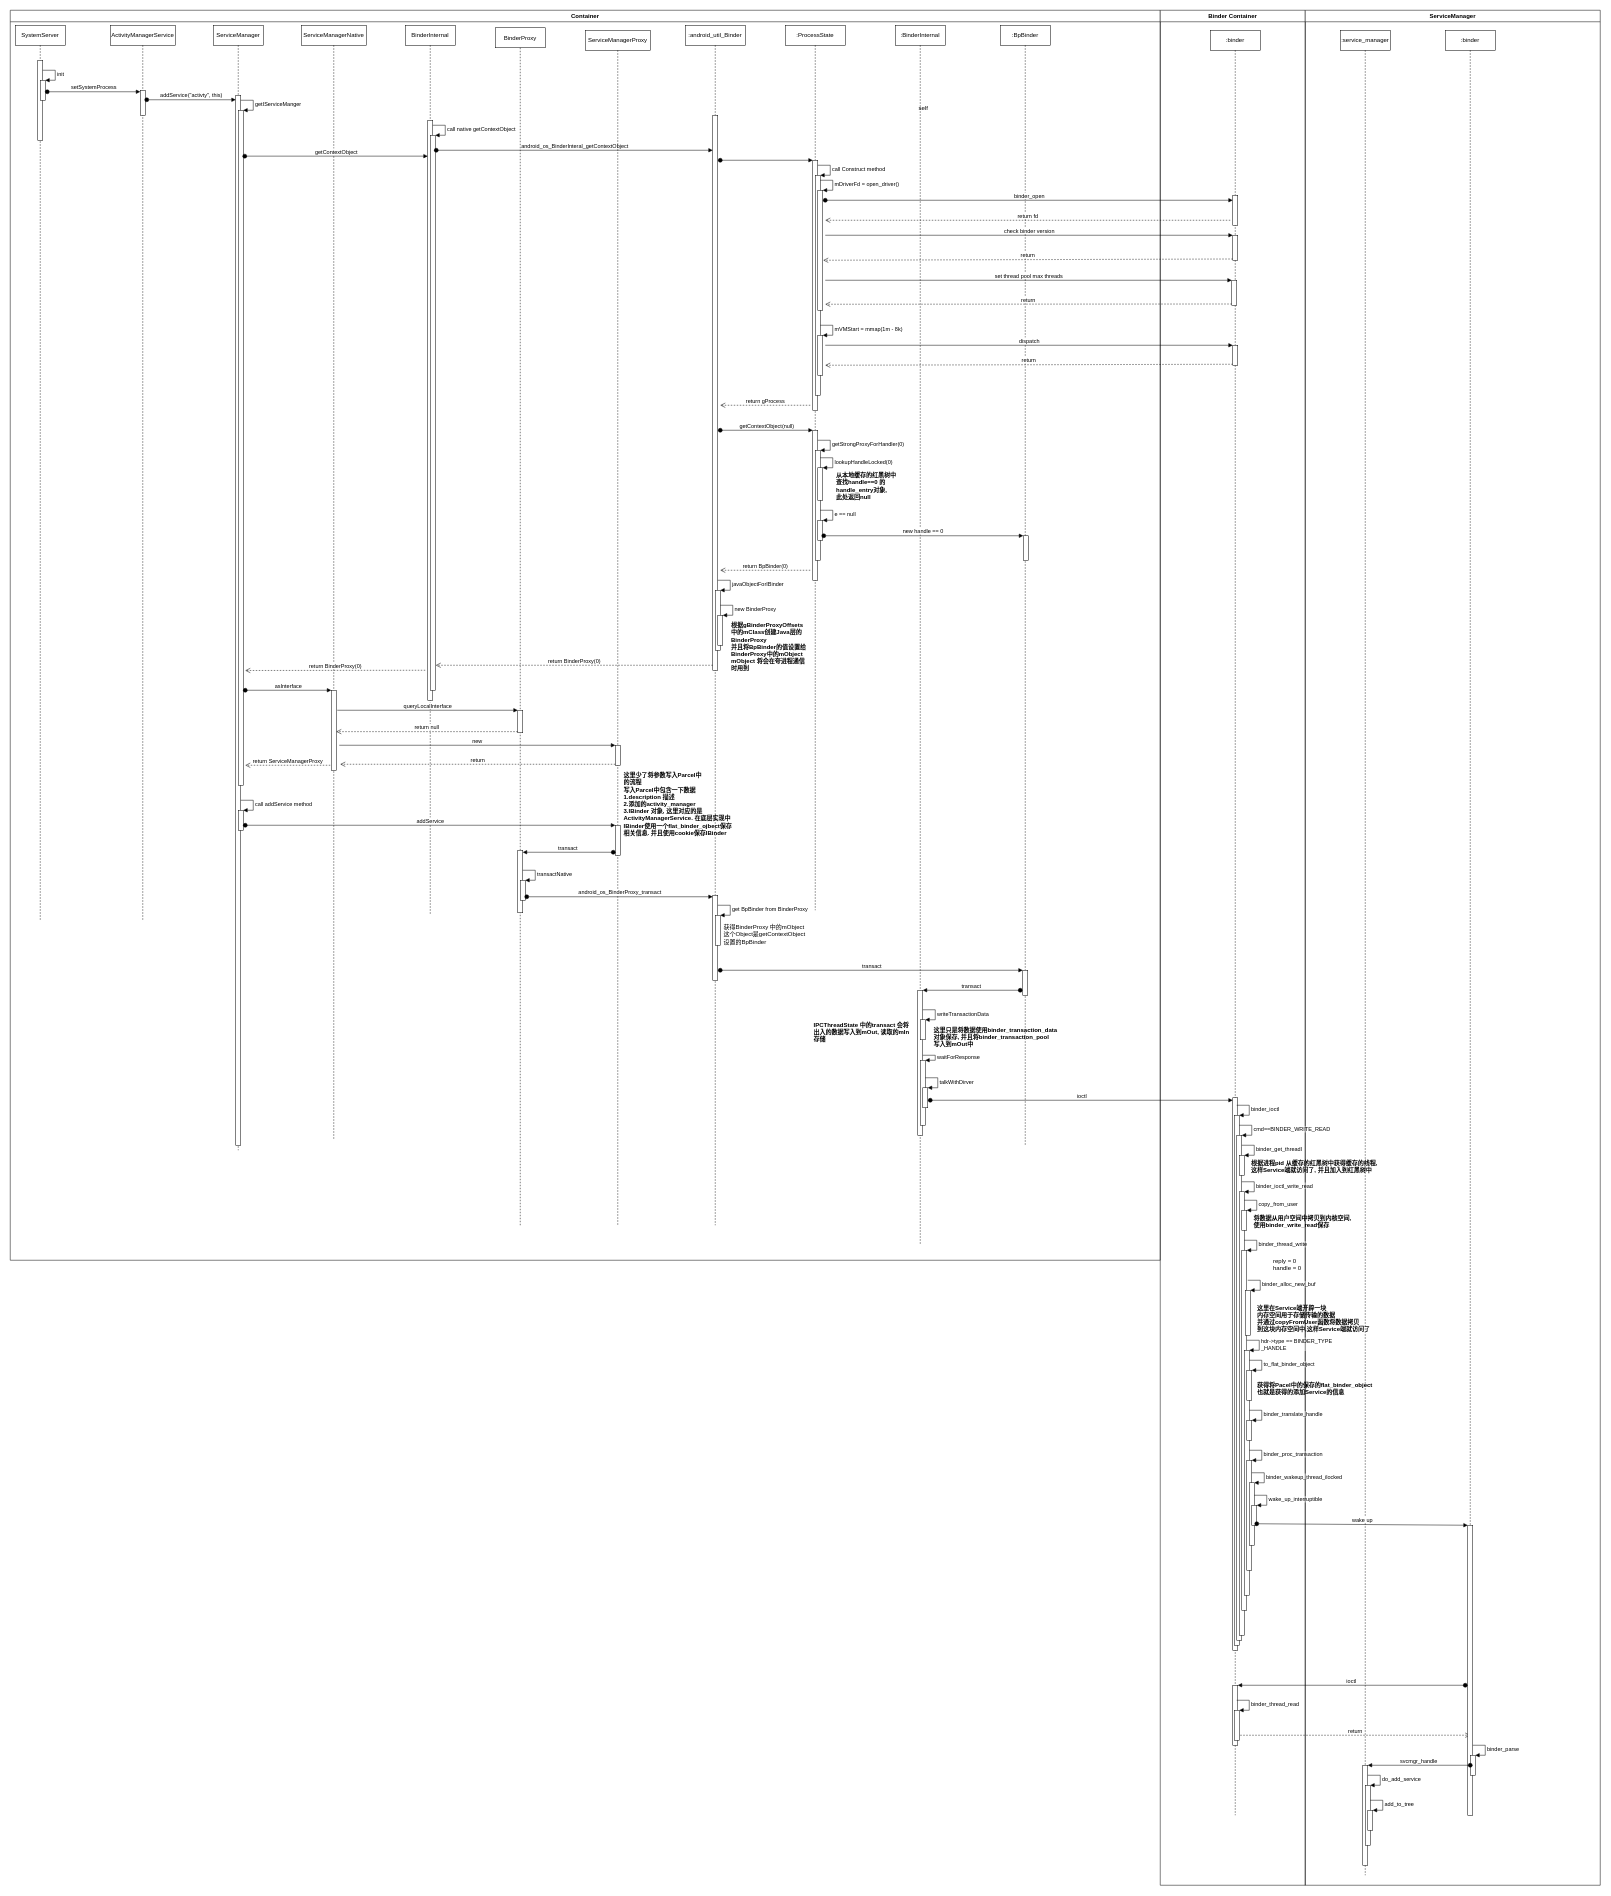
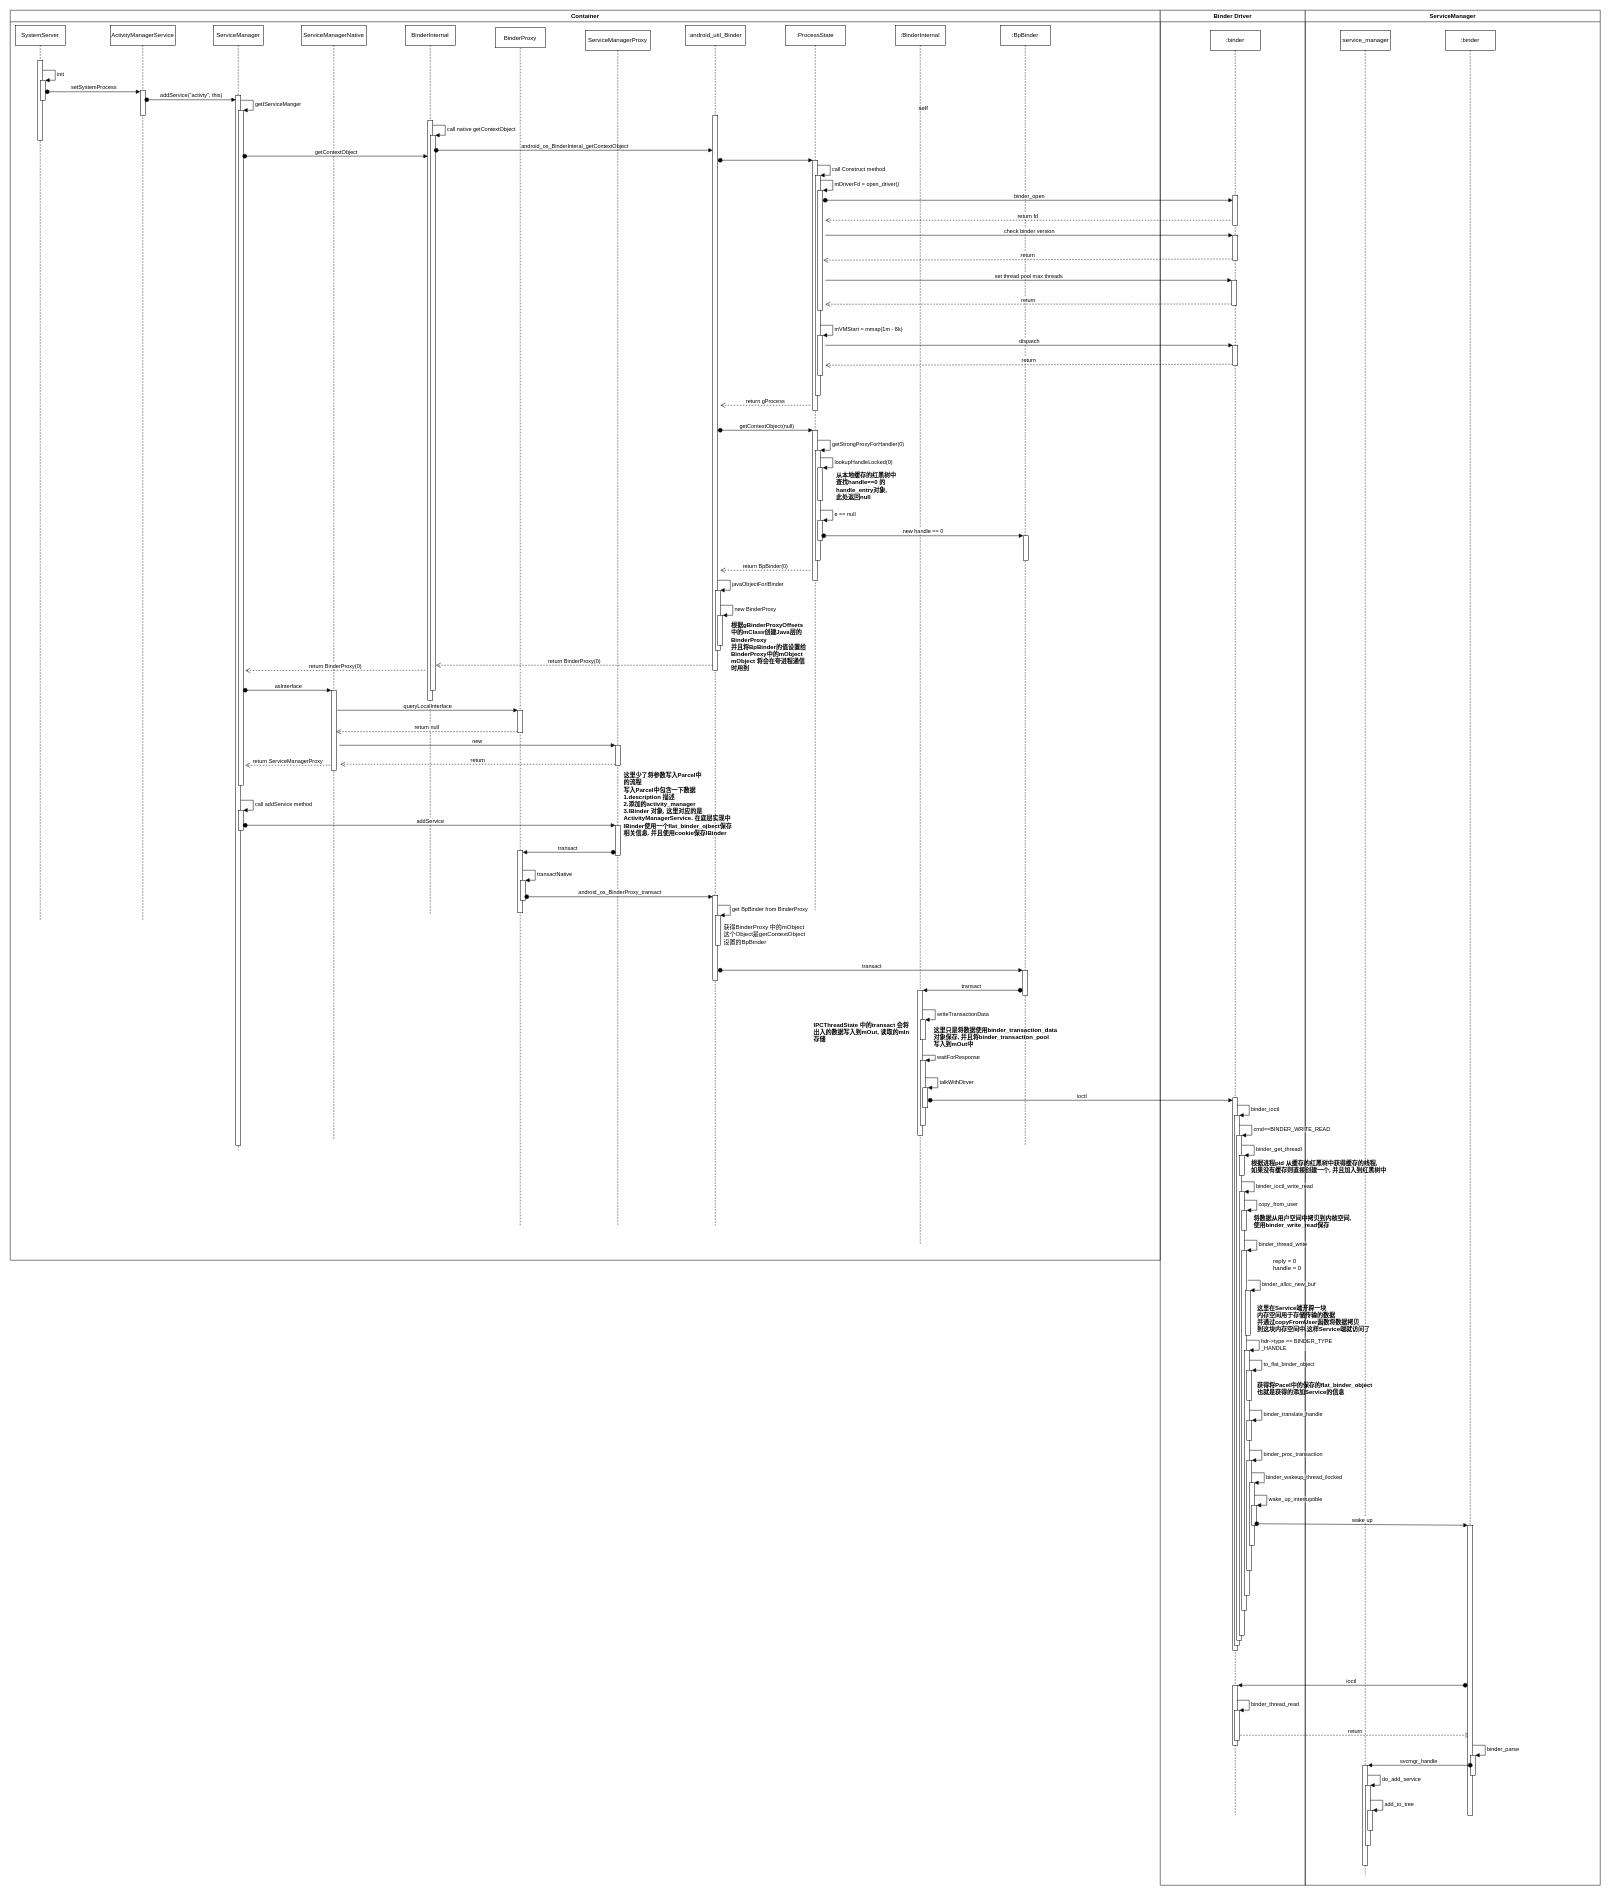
(1233, 16) -> (1233, 16)
(1314, 1166) -> (1319, 1166)
